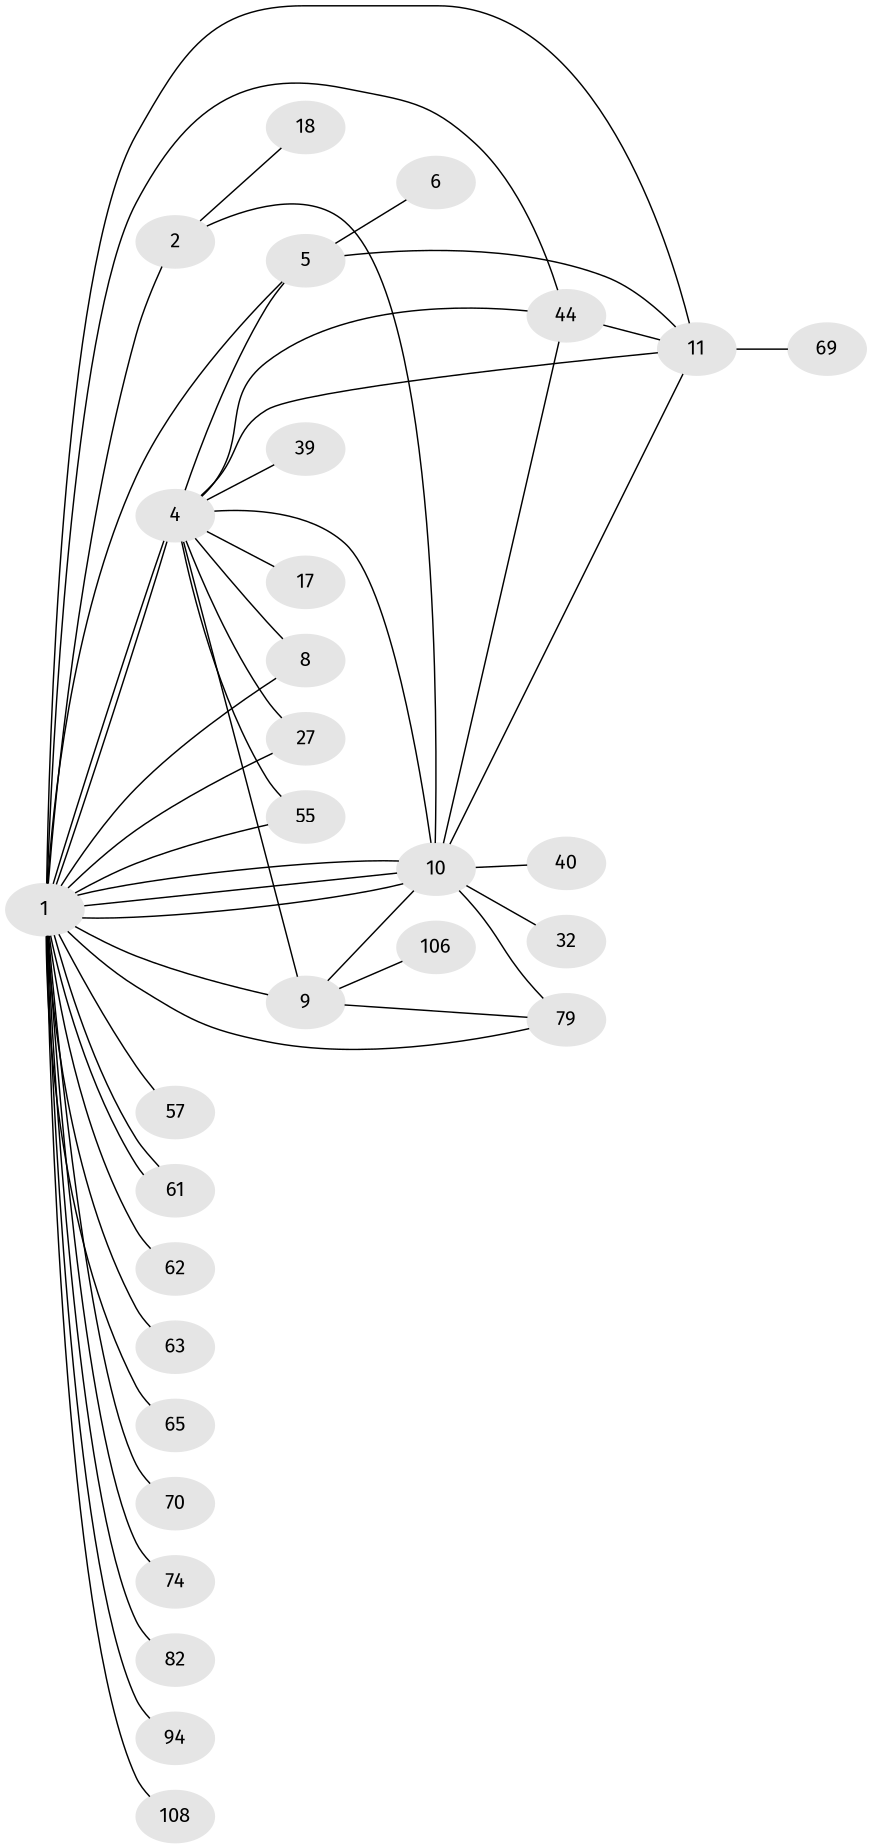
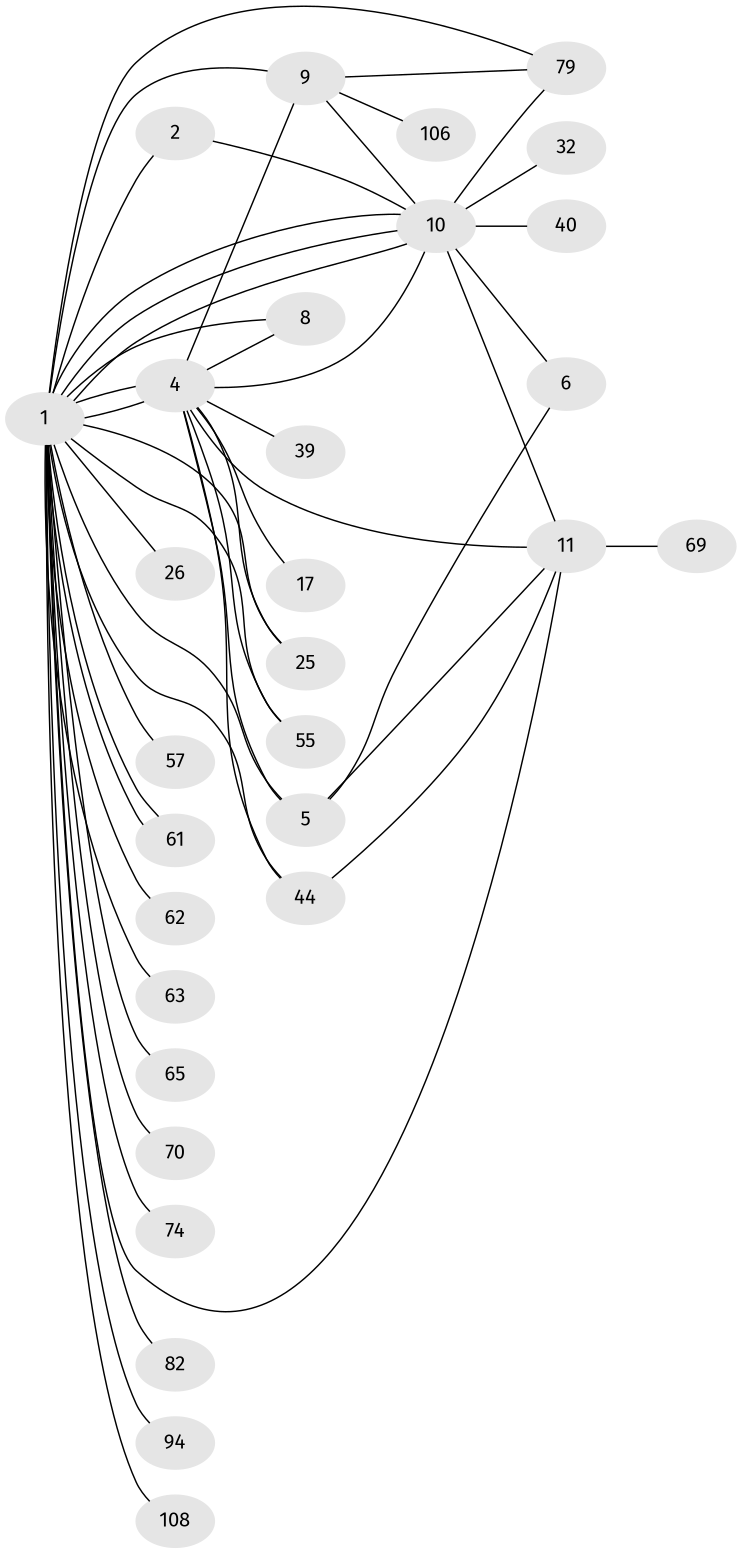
(306, 127) -> none
none -> (175, 574)
(501, 592) -> (501, 305)
(306, 739) -> (306, 664)
